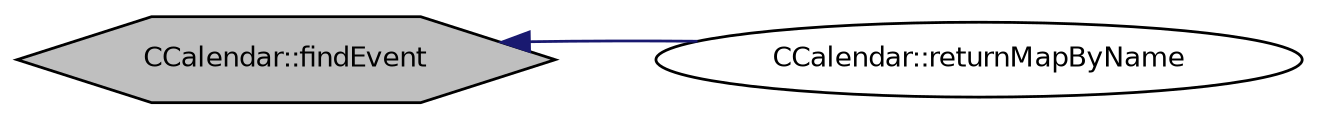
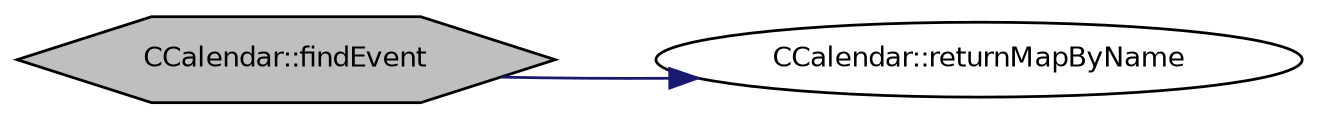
(614, 41) -> (585, 78)
